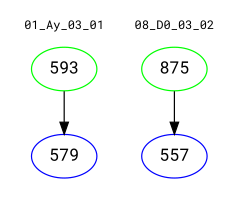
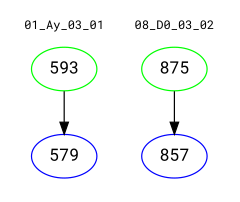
(174, 156) -> (174, 156)
